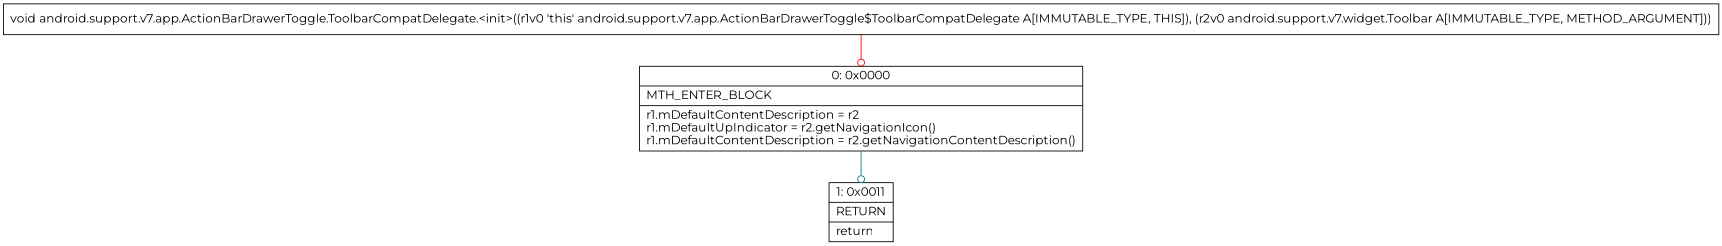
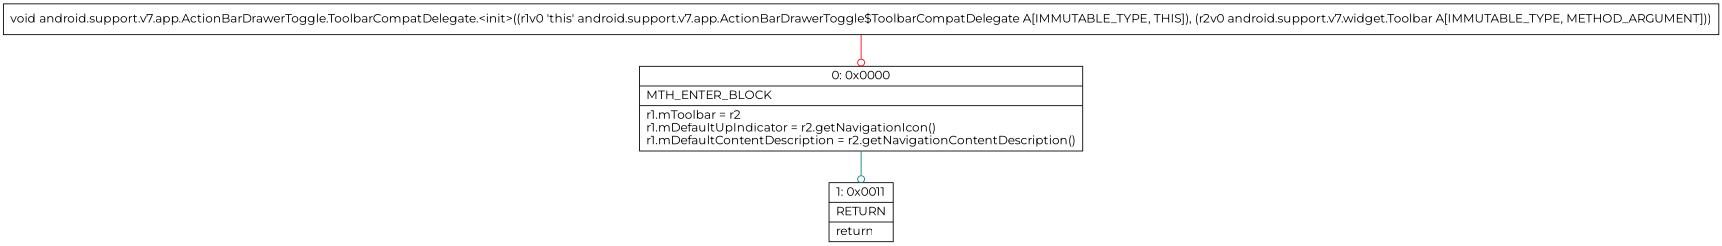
(753, 115) -> (694, 115)
